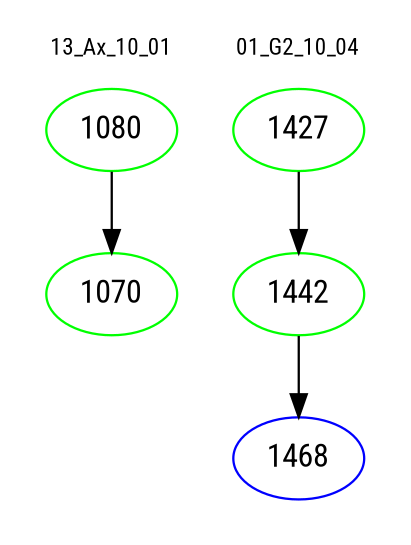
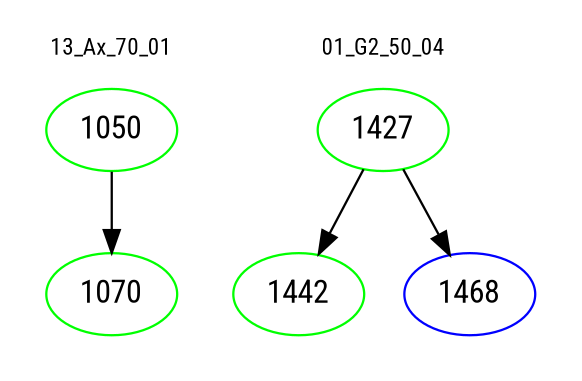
(112, 49) -> (112, 49)
(299, 49) -> (384, 49)
(112, 130) -> (112, 130)
(299, 365) -> (421, 202)
